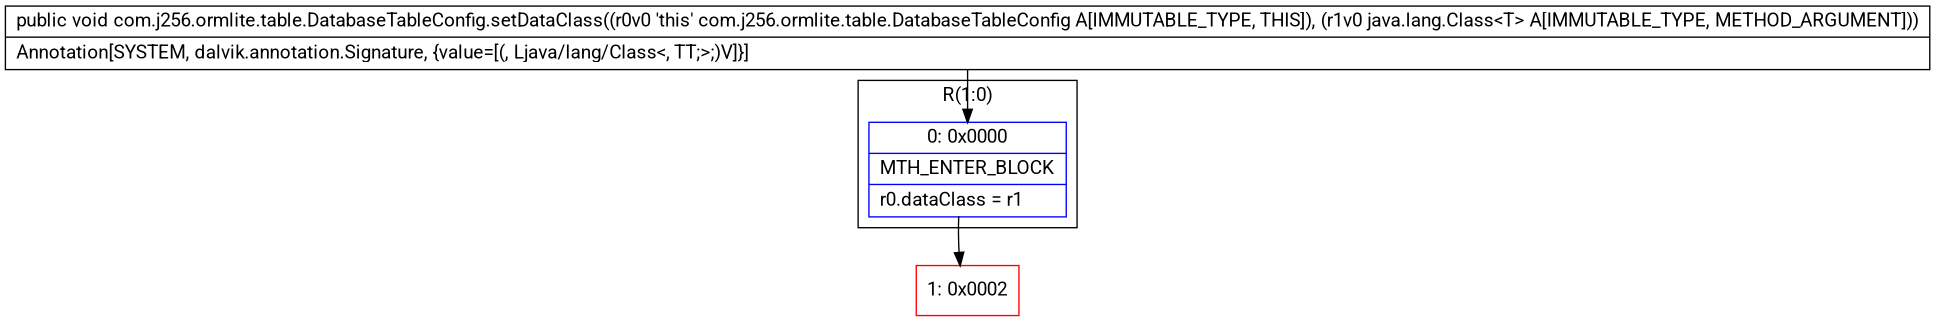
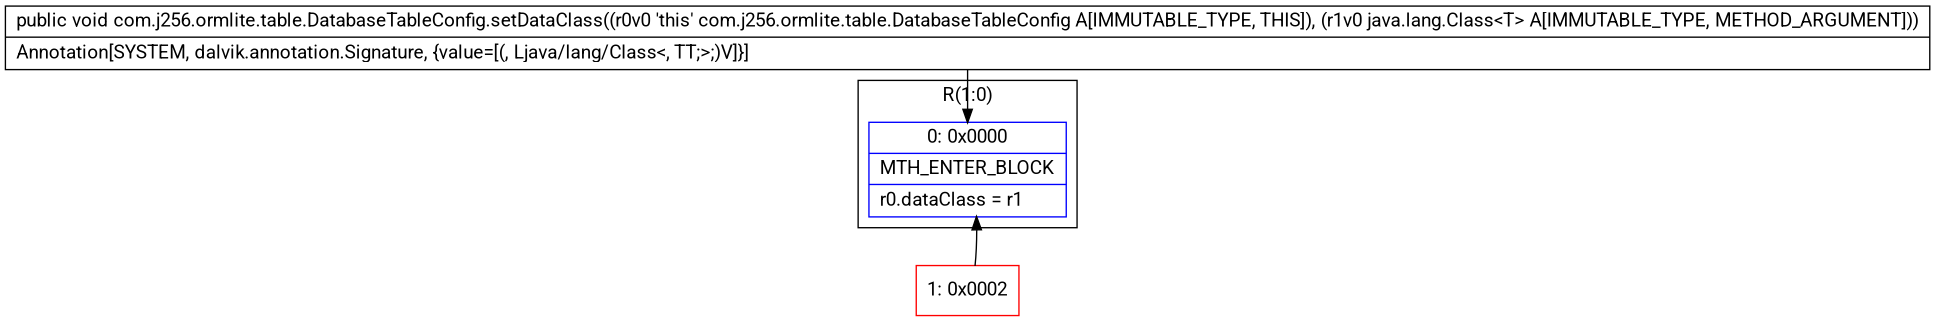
(959, 236) -> (976, 248)
